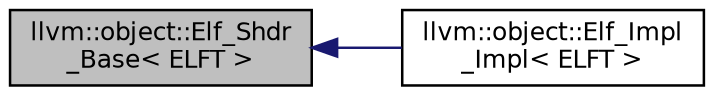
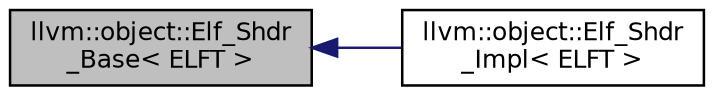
(553, 48) -> (553, 48)
